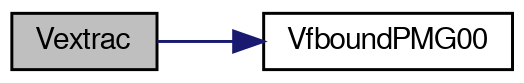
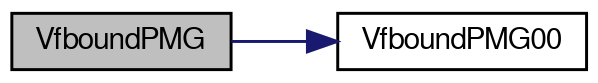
(84, 41) -> (121, 41)
